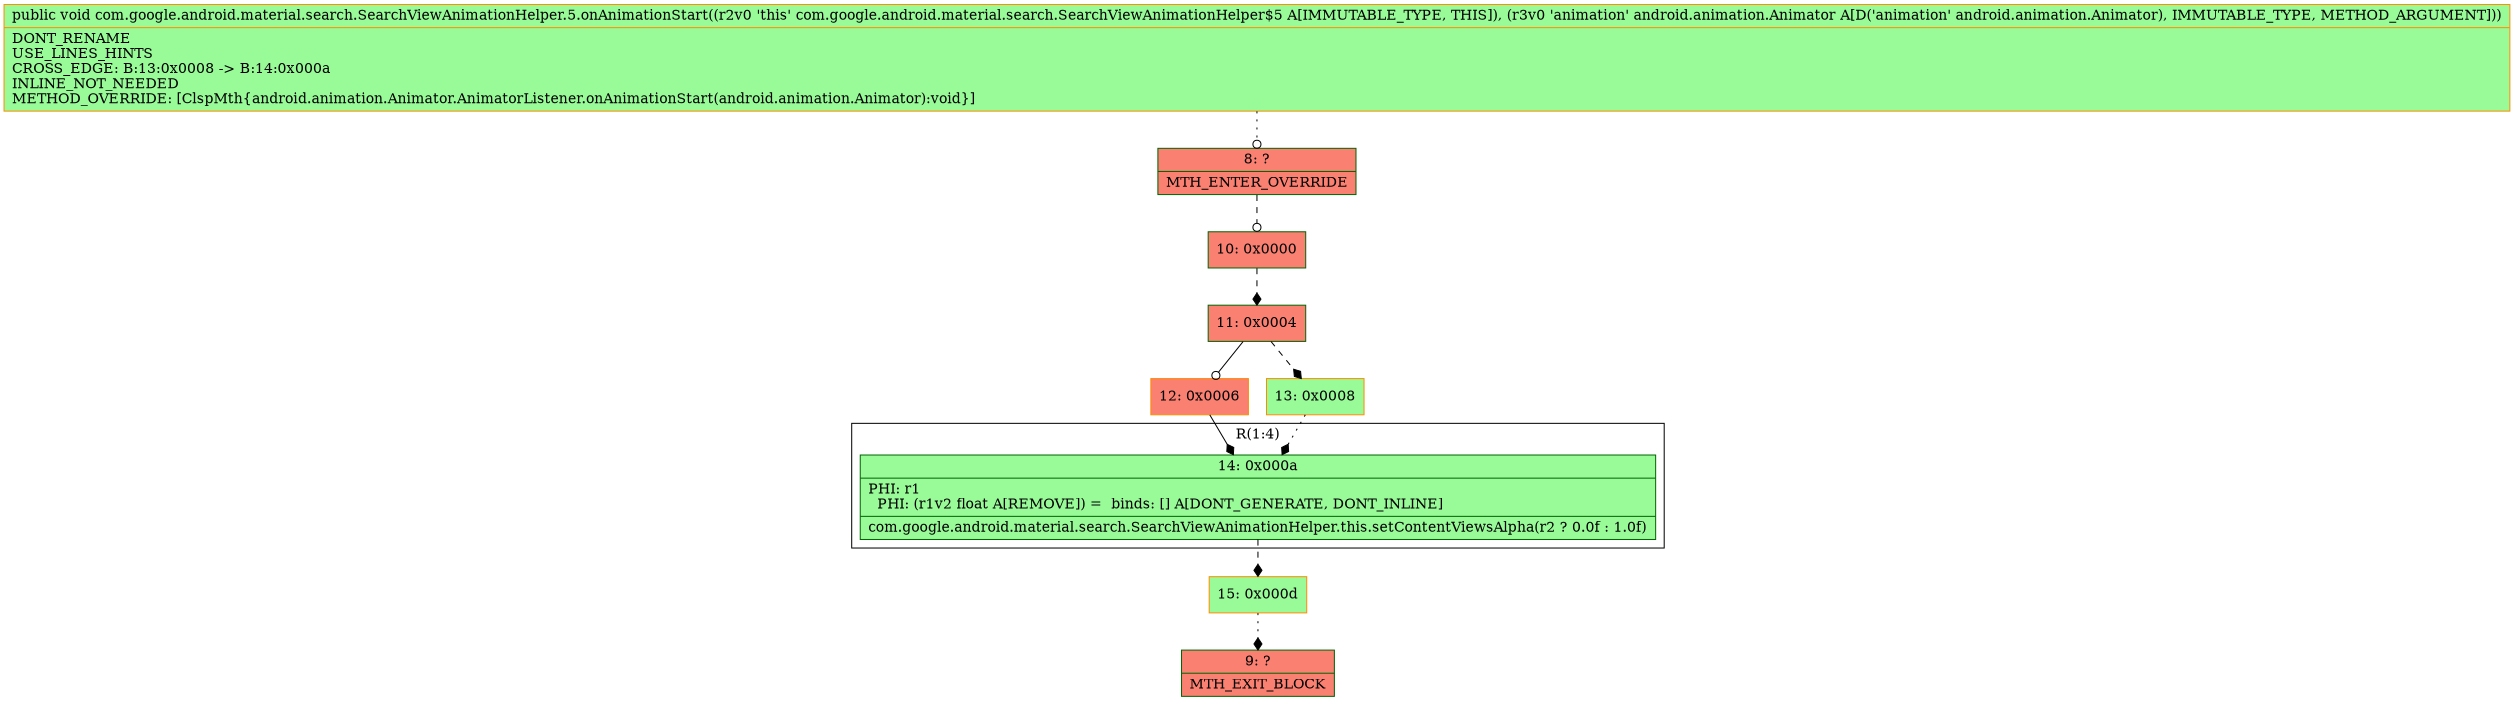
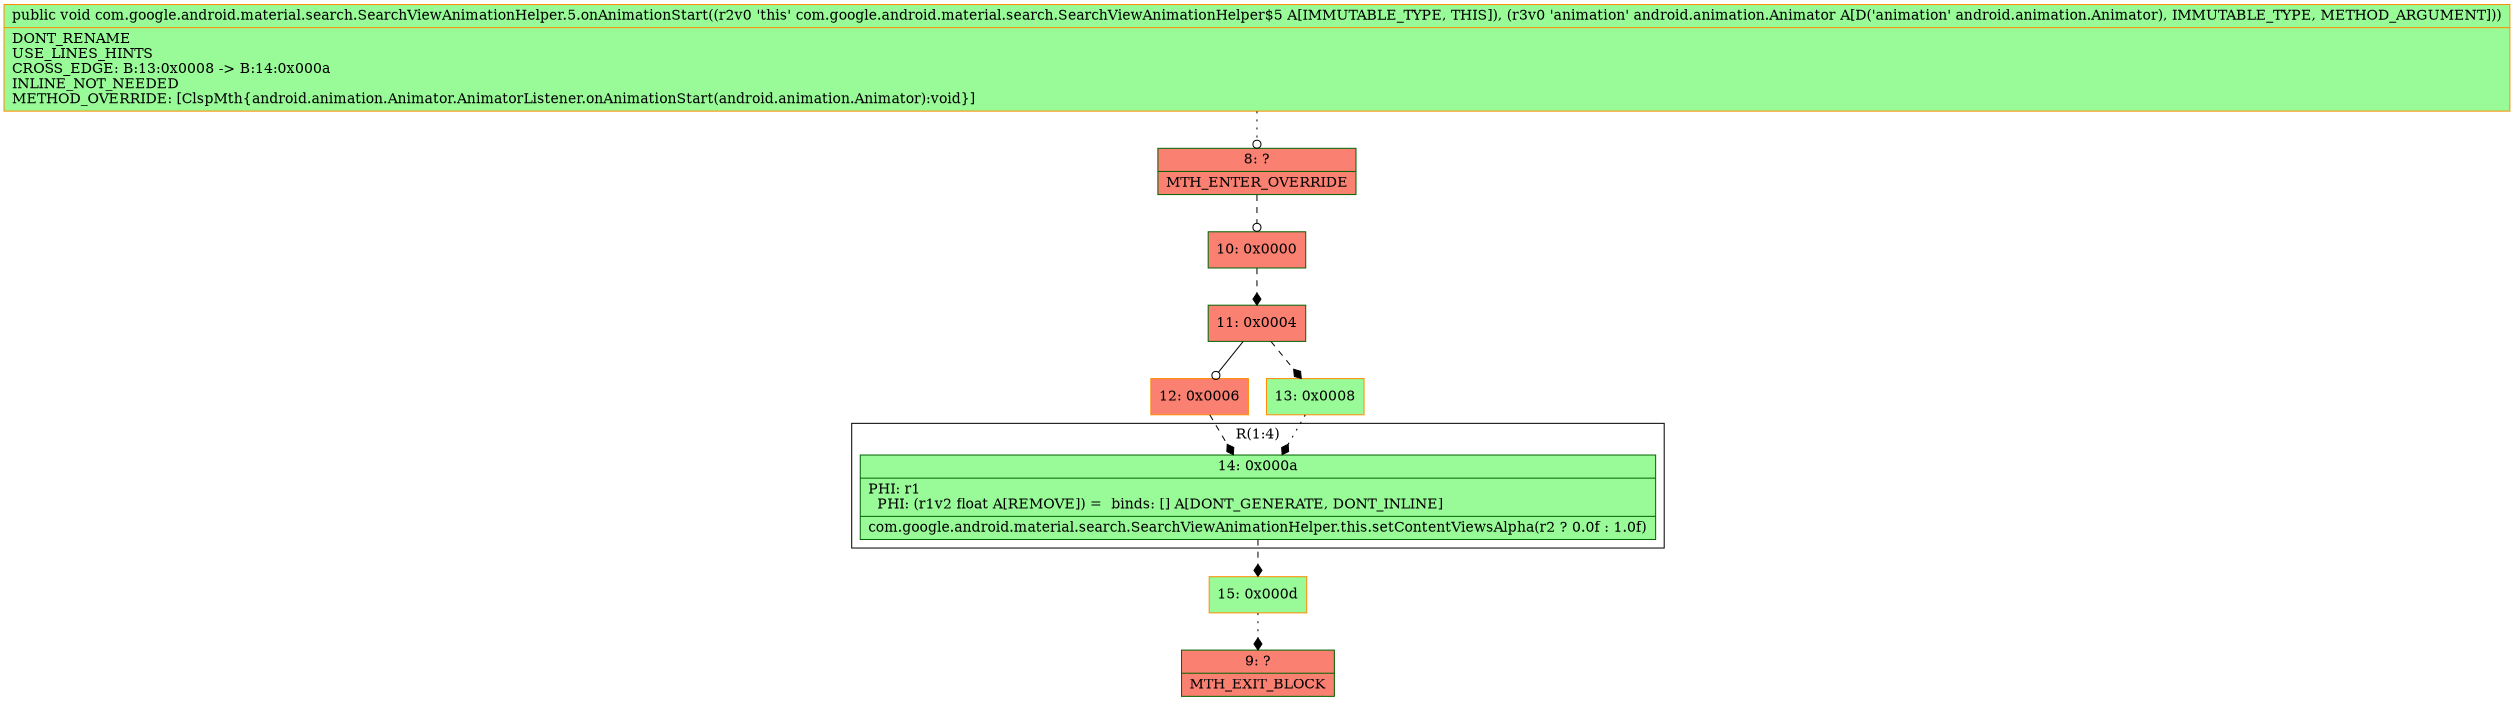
(1218, 429) -> (1218, 429)
